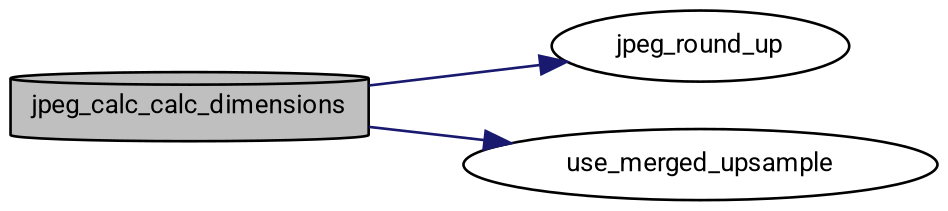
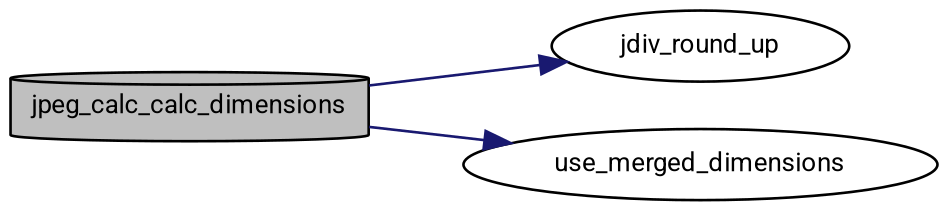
(700, 46) -> (700, 46)
(700, 165) -> (700, 165)
